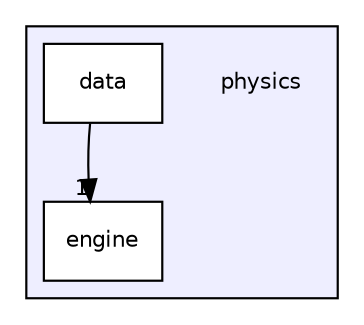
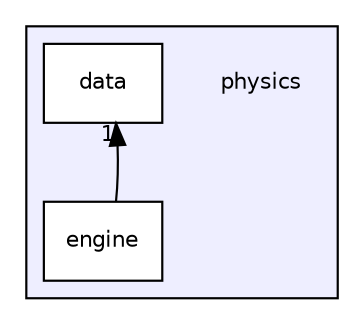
(88, 152) -> (118, 174)
